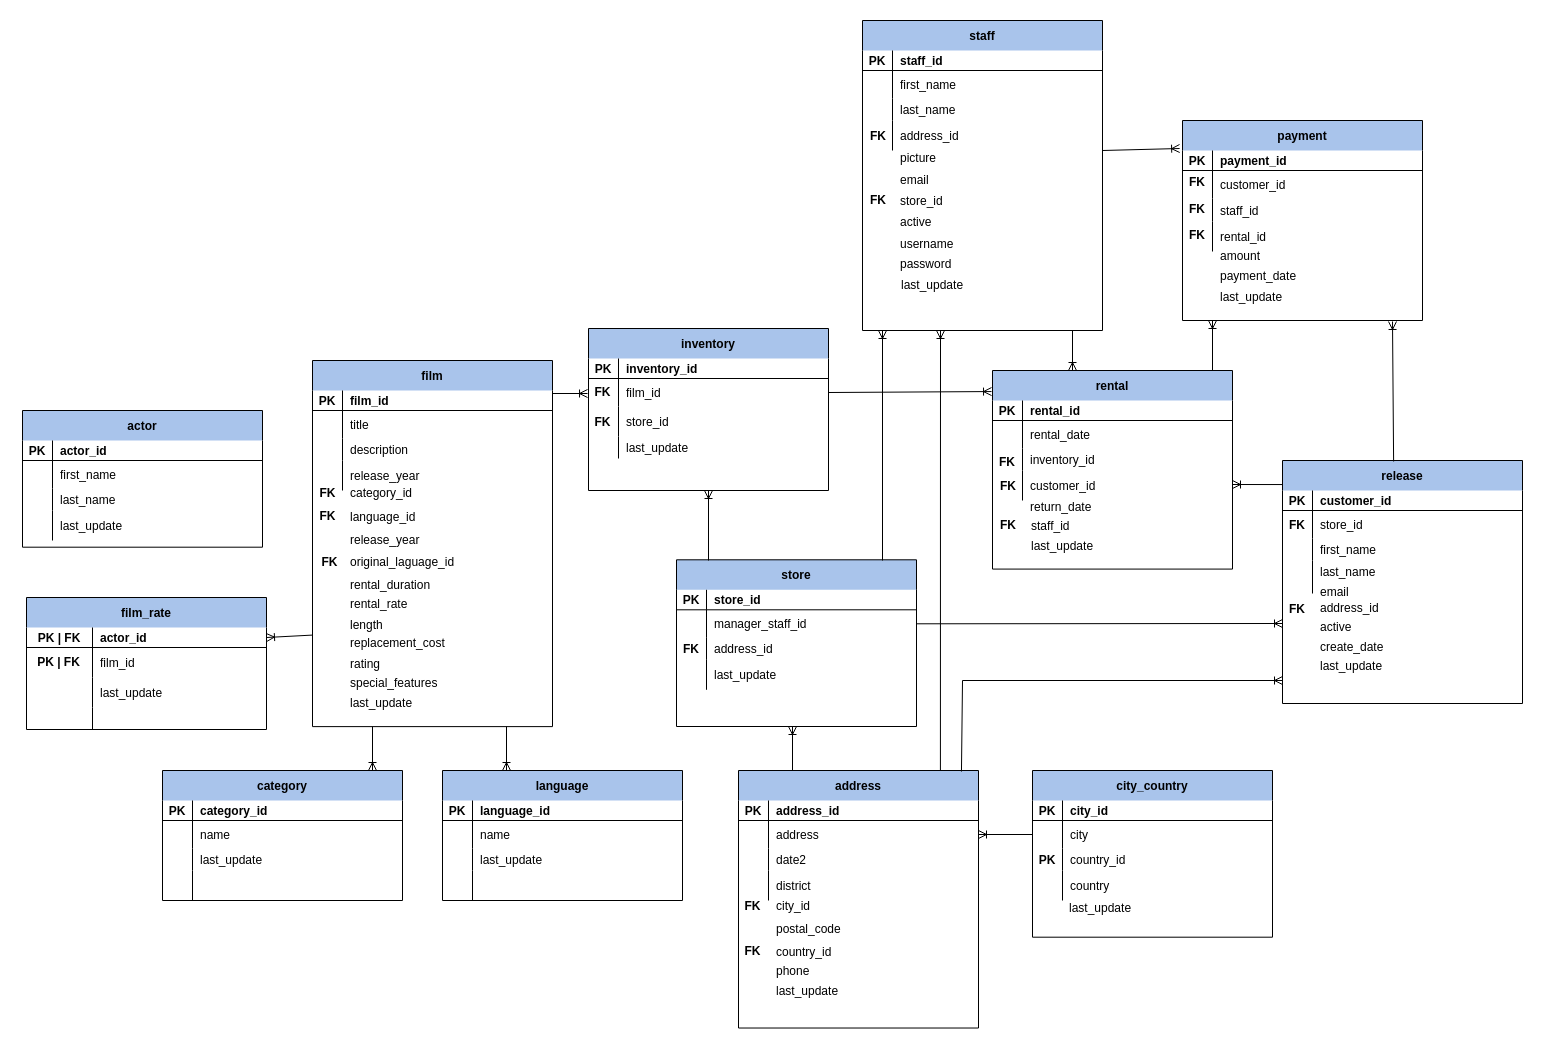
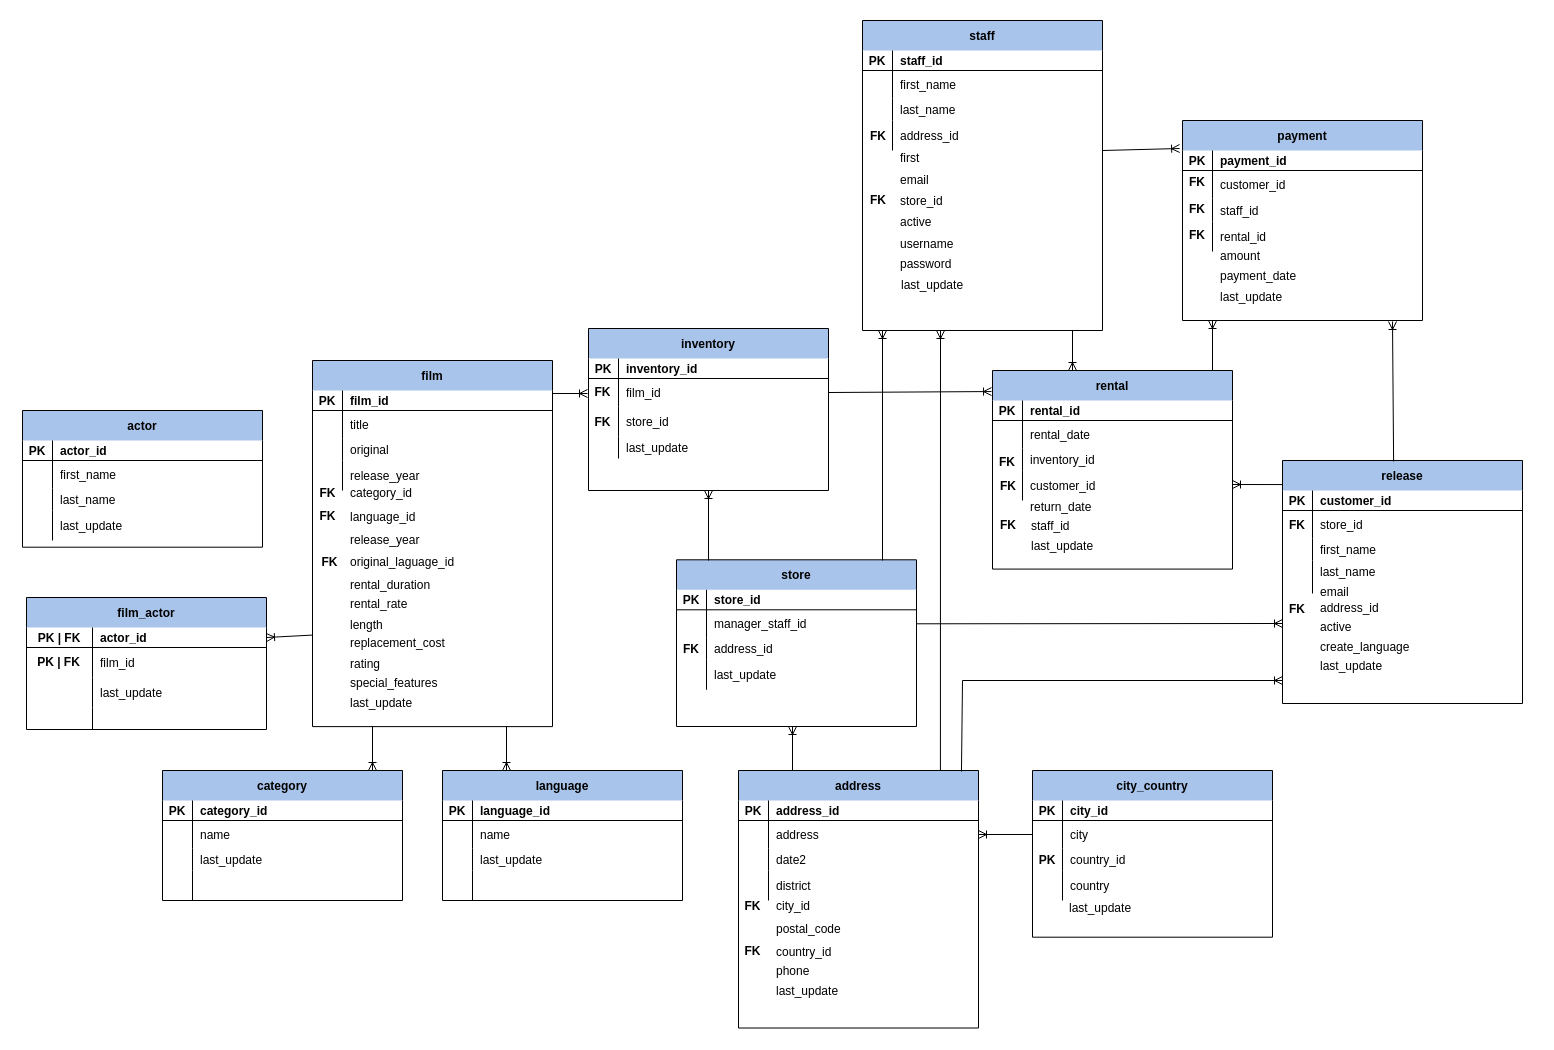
(922, 158) -> (915, 158)
(384, 450) -> (372, 450)
(146, 613) -> (146, 613)
(1357, 647) -> (1369, 647)
